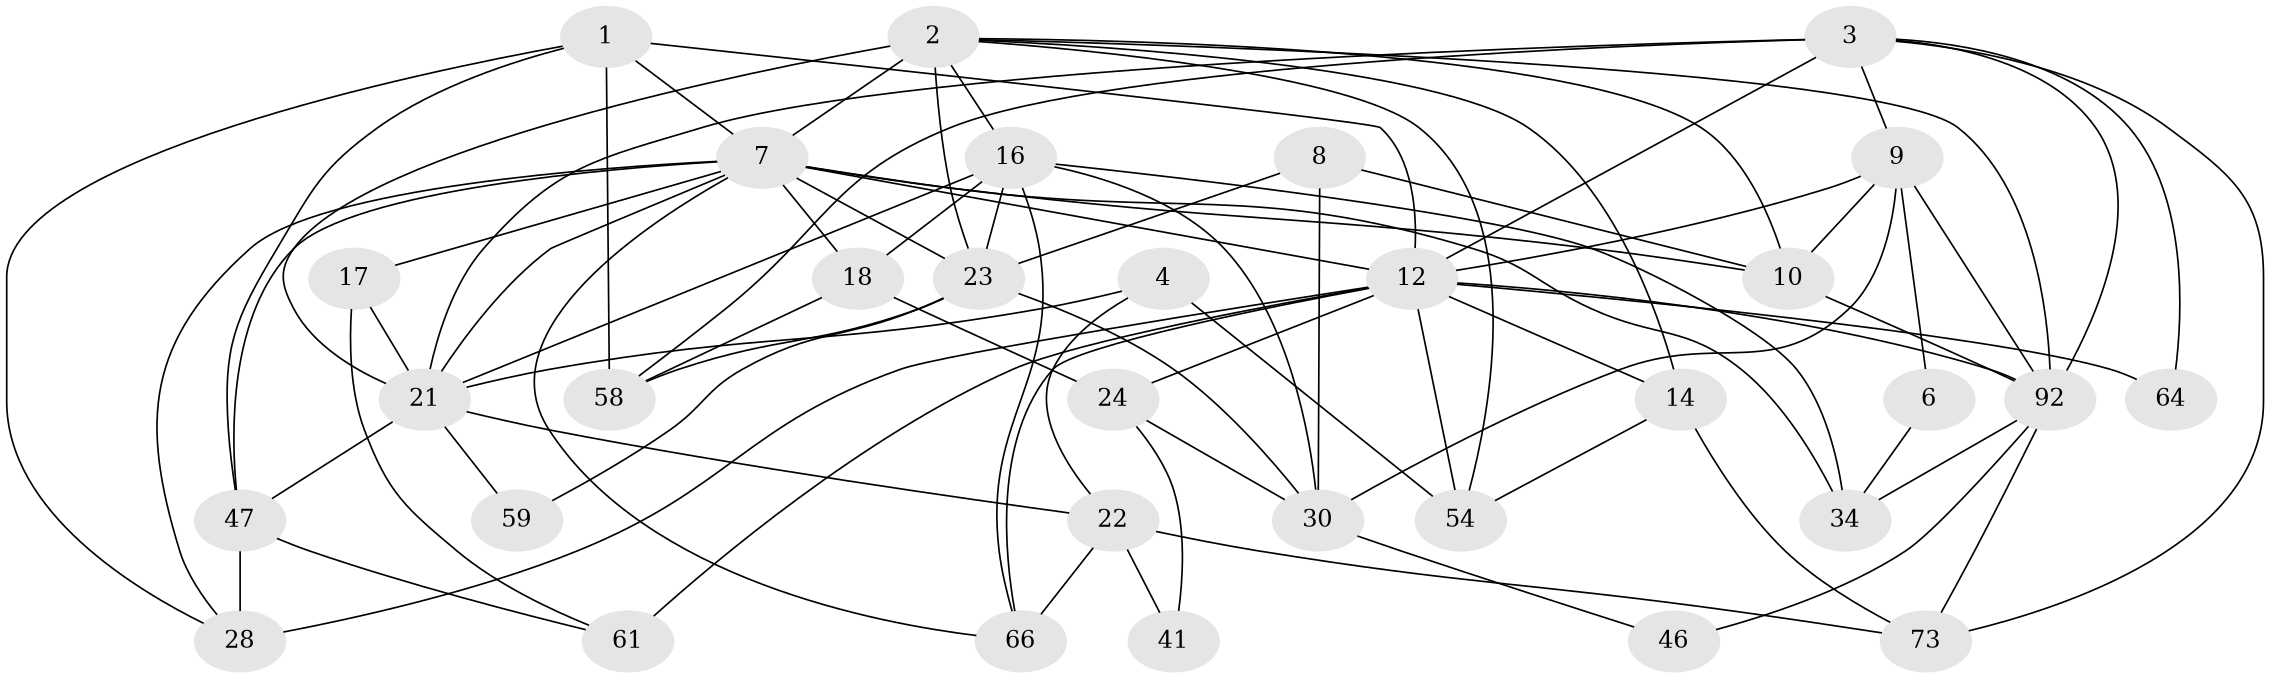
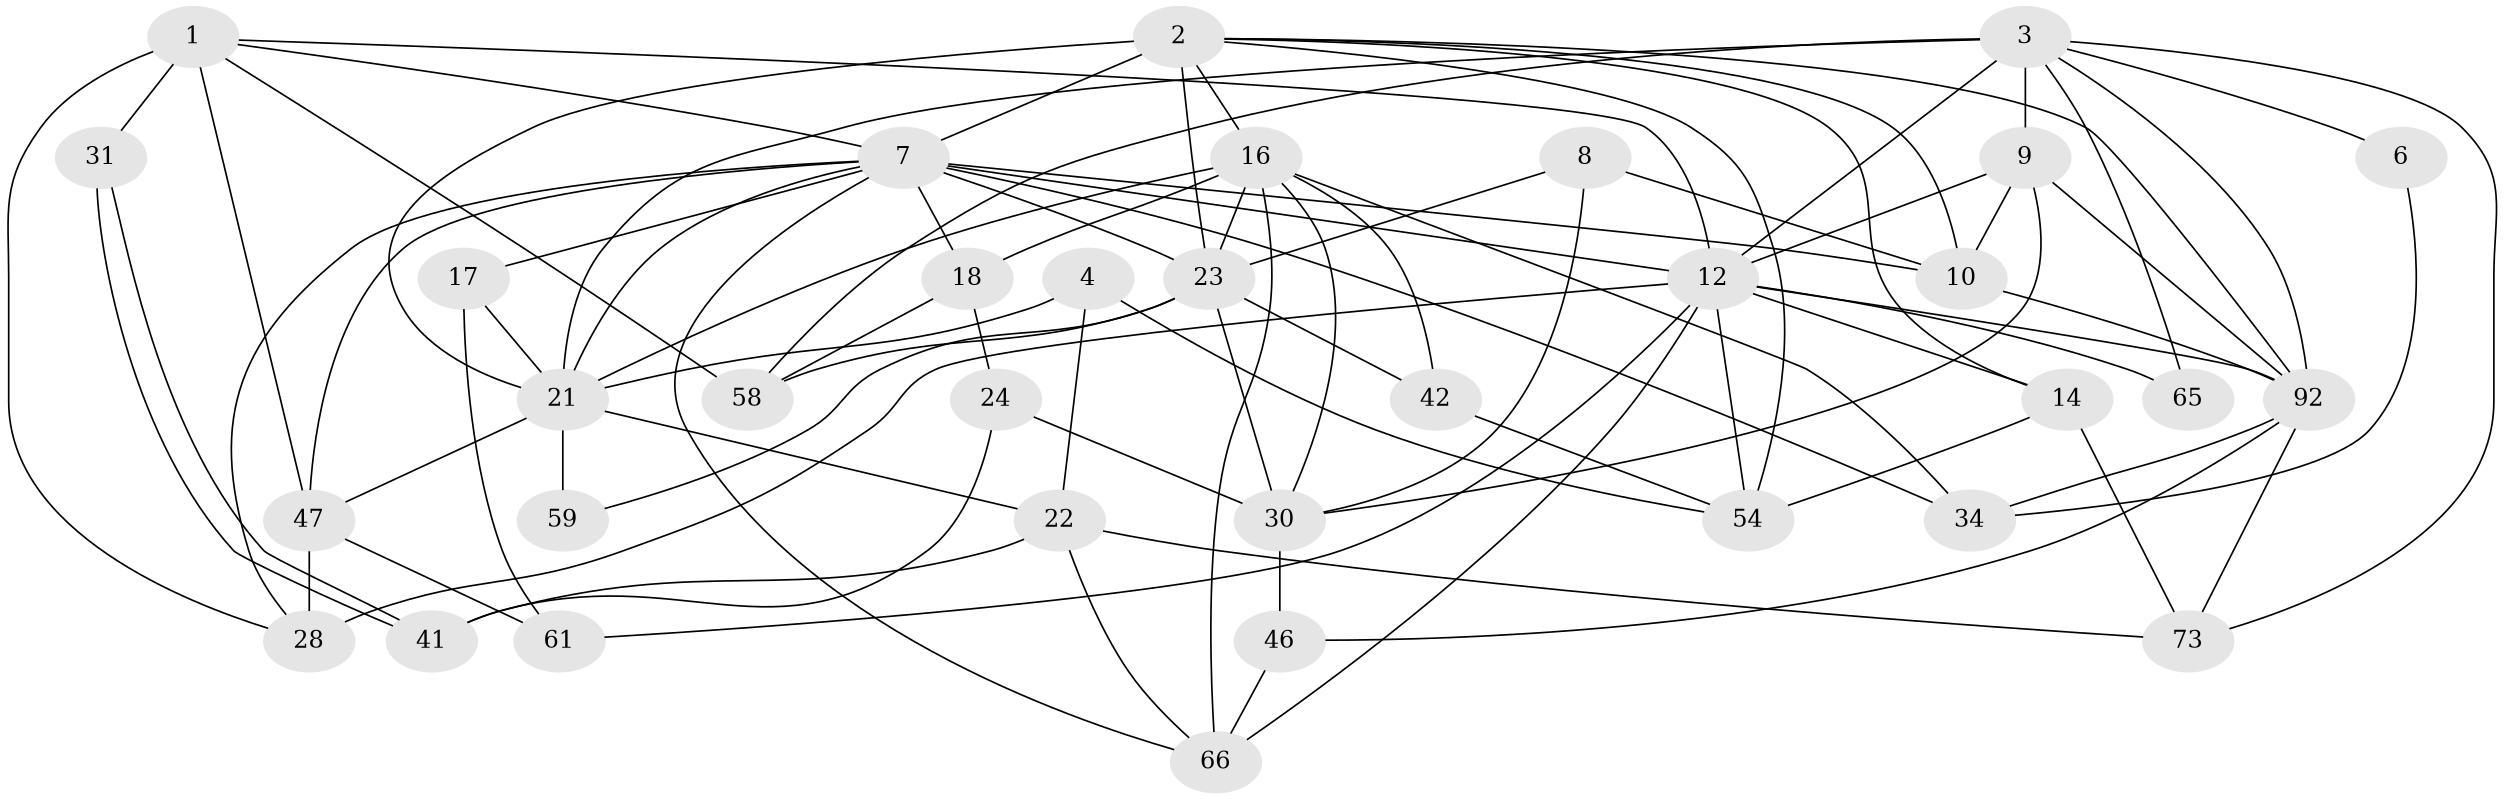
none -> (101, 158)
(1913, 279) -> (2217, 91)
(1263, 339) -> none
none -> (1436, 400)
(2171, 400) -> (2188, 400)
none -> (1248, 702)
